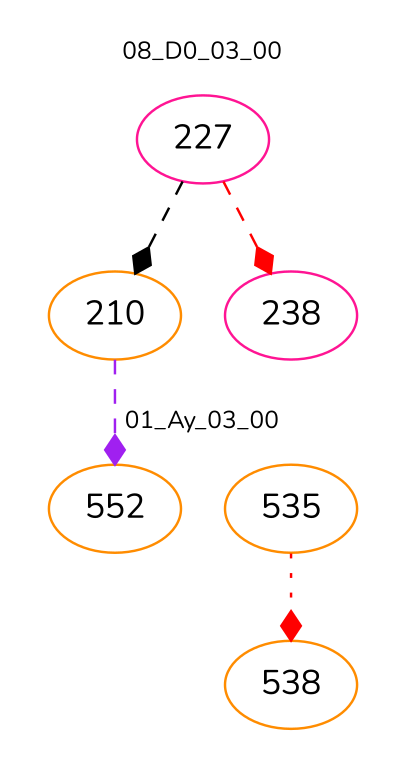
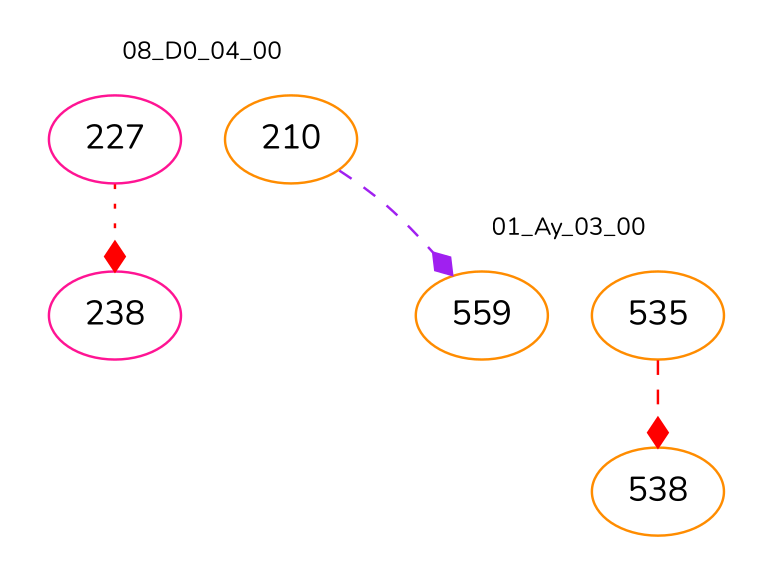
(203, 53) -> (203, 53)
(166, 214) -> none
(240, 214) -> (115, 213)
(115, 509) -> (482, 316)
(291, 582) -> (658, 389)
